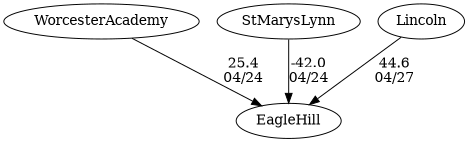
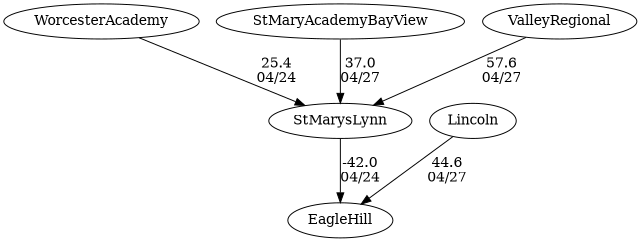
none -> (340, 21)
none -> (560, 21)
(192, 70) -> (217, 70)
